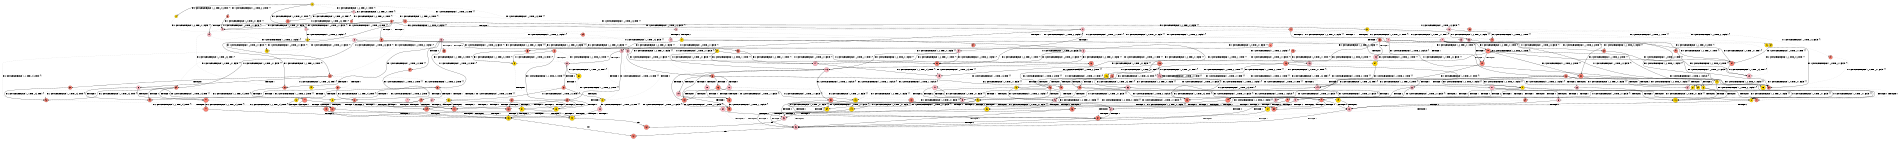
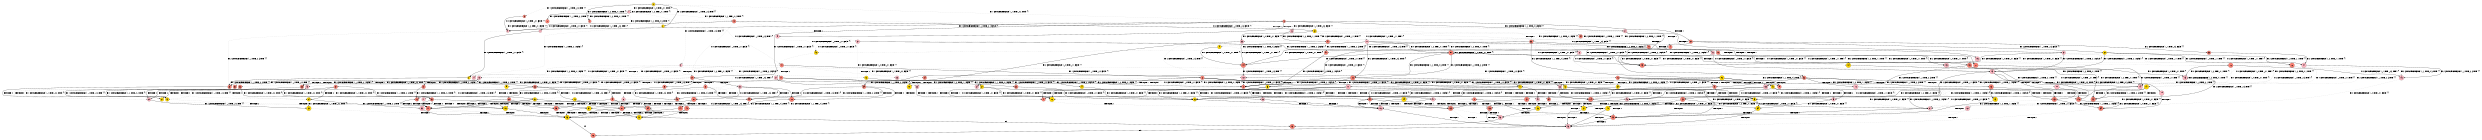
(272, 15) -> (615, 6)
(1470, 29) -> none
(682, 40) -> (781, 78)
(889, 62) -> (2185, 56)
none -> (607, 76)
(569, 79) -> (376, 82)
(935, 88) -> (2146, 87)
(1050, 88) -> (1565, 87)
(753, 114) -> (1735, 112)
